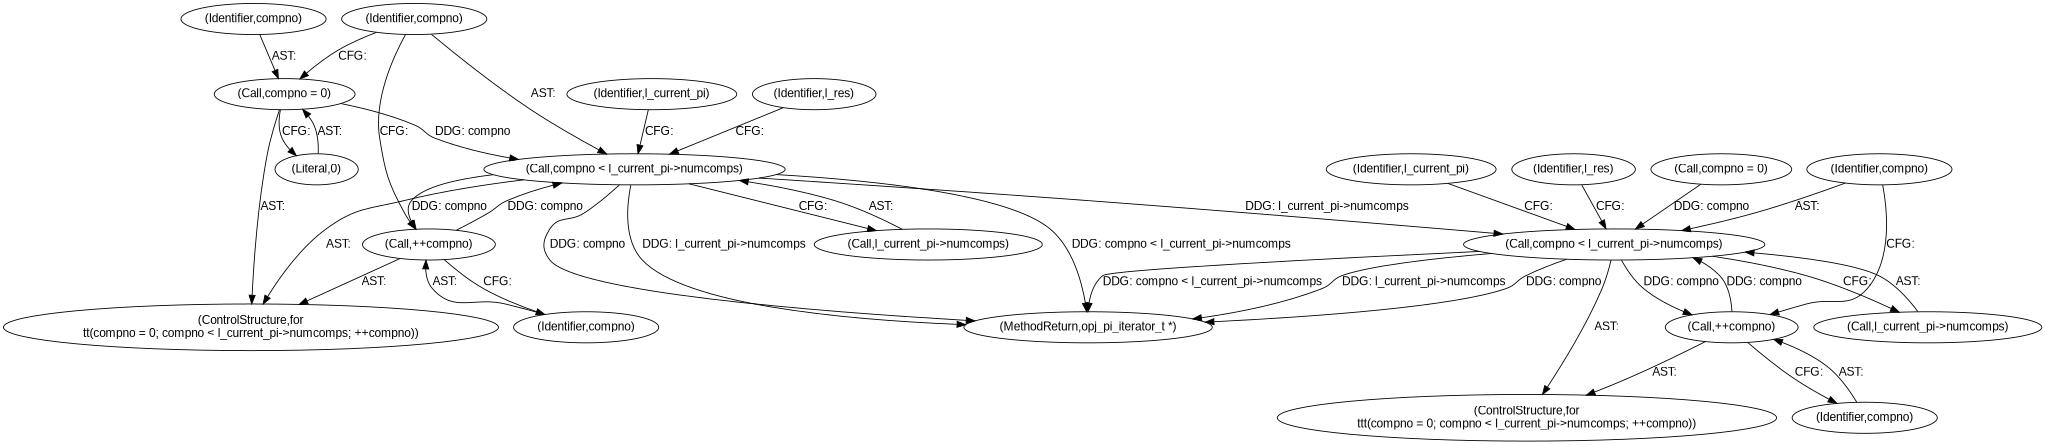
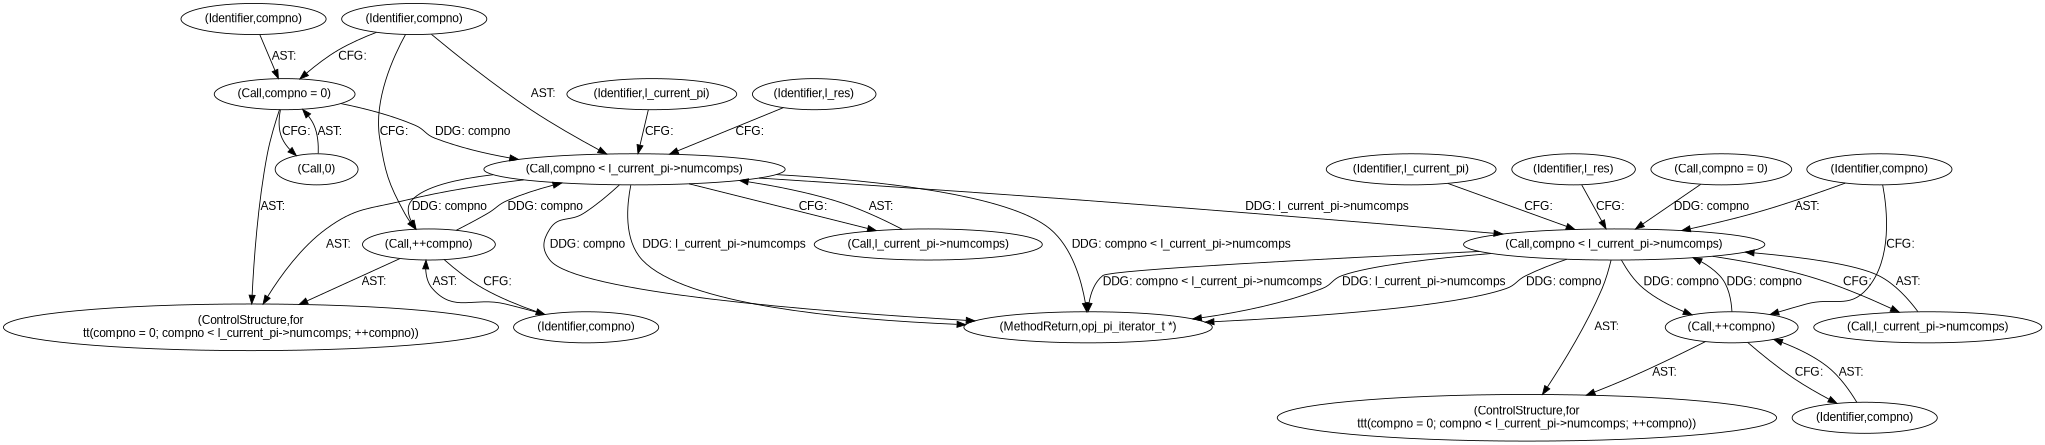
(317, 169) -> (317, 169)
